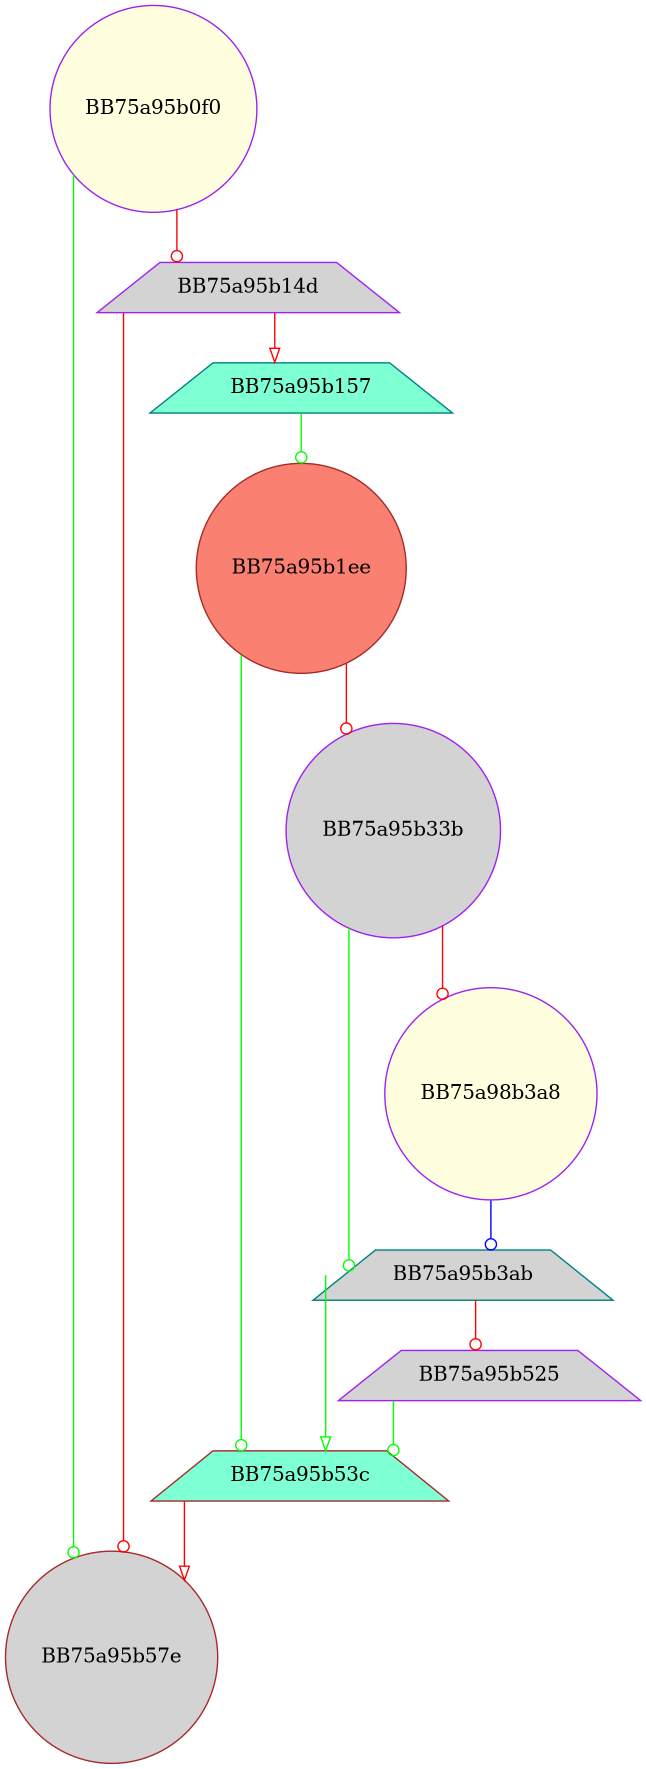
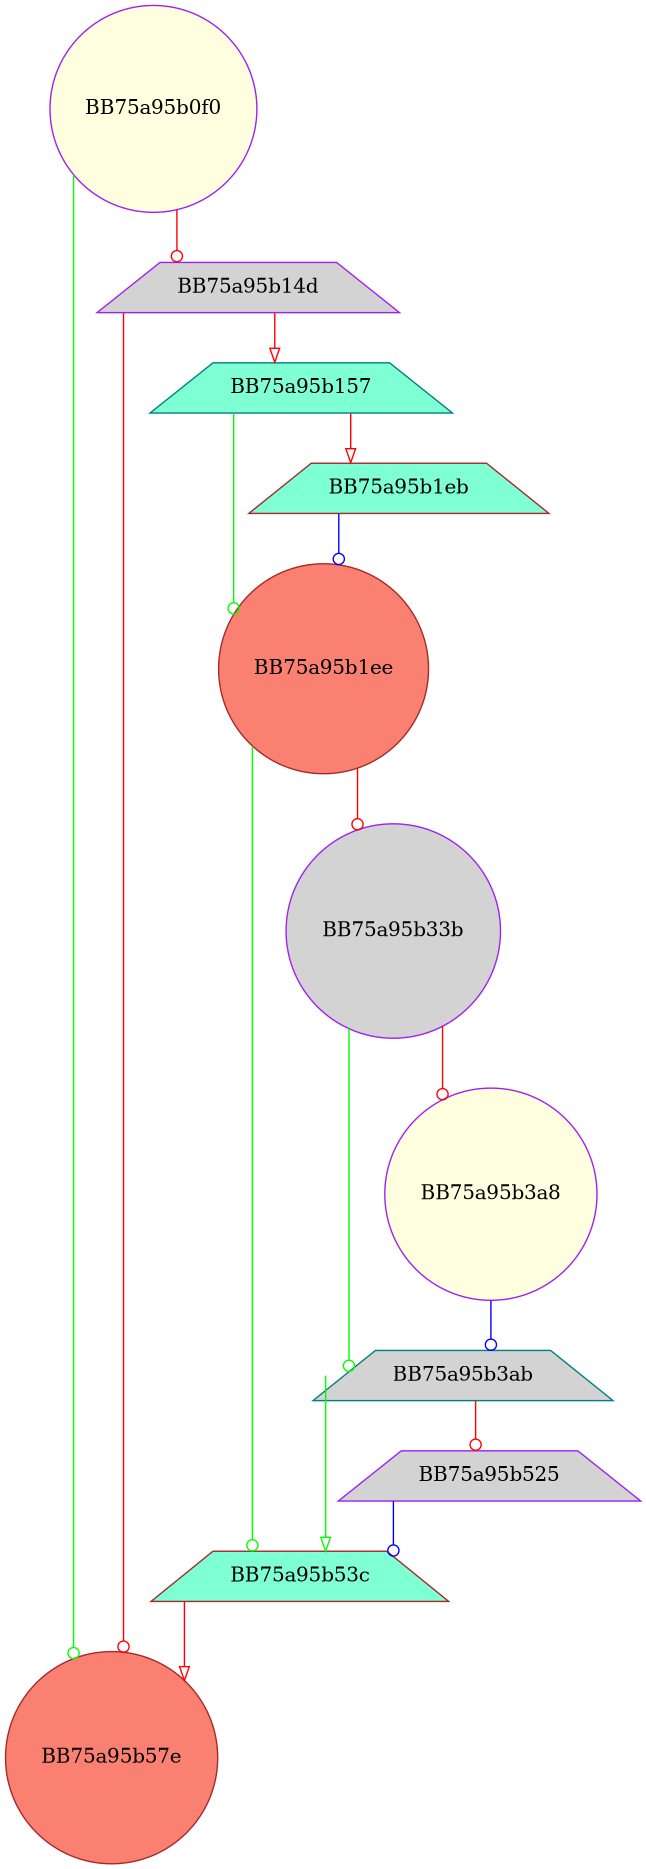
none -> (399, 488)
(491, 1094) -> (491, 1194)
(393, 1423) -> (393, 1523)
(112, 1657) -> (112, 1758)
